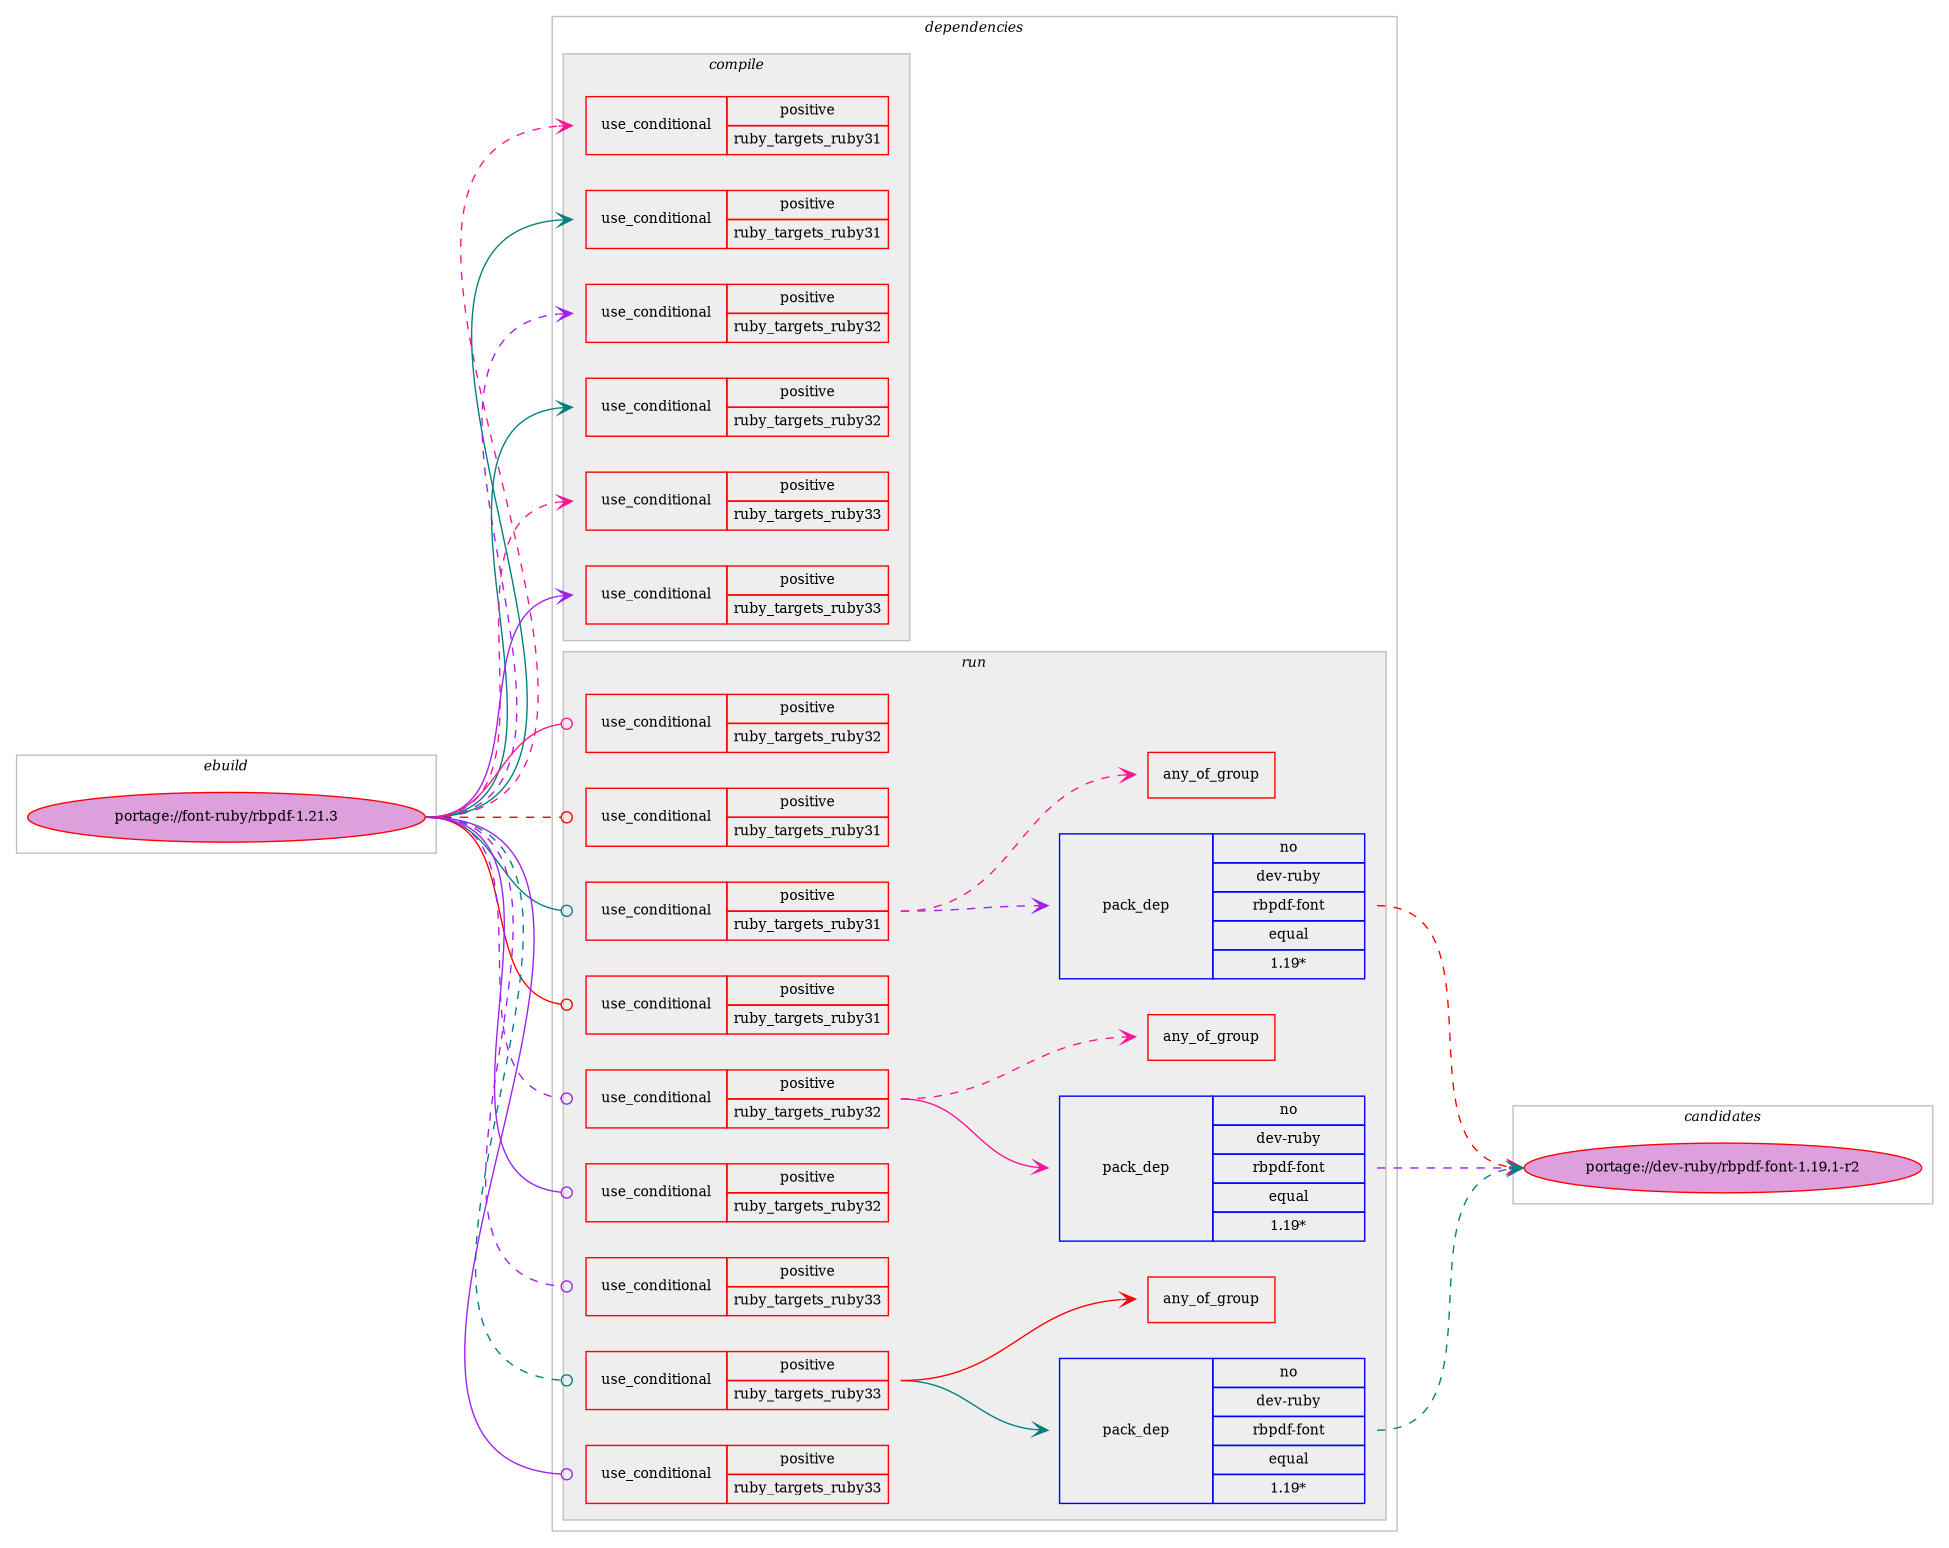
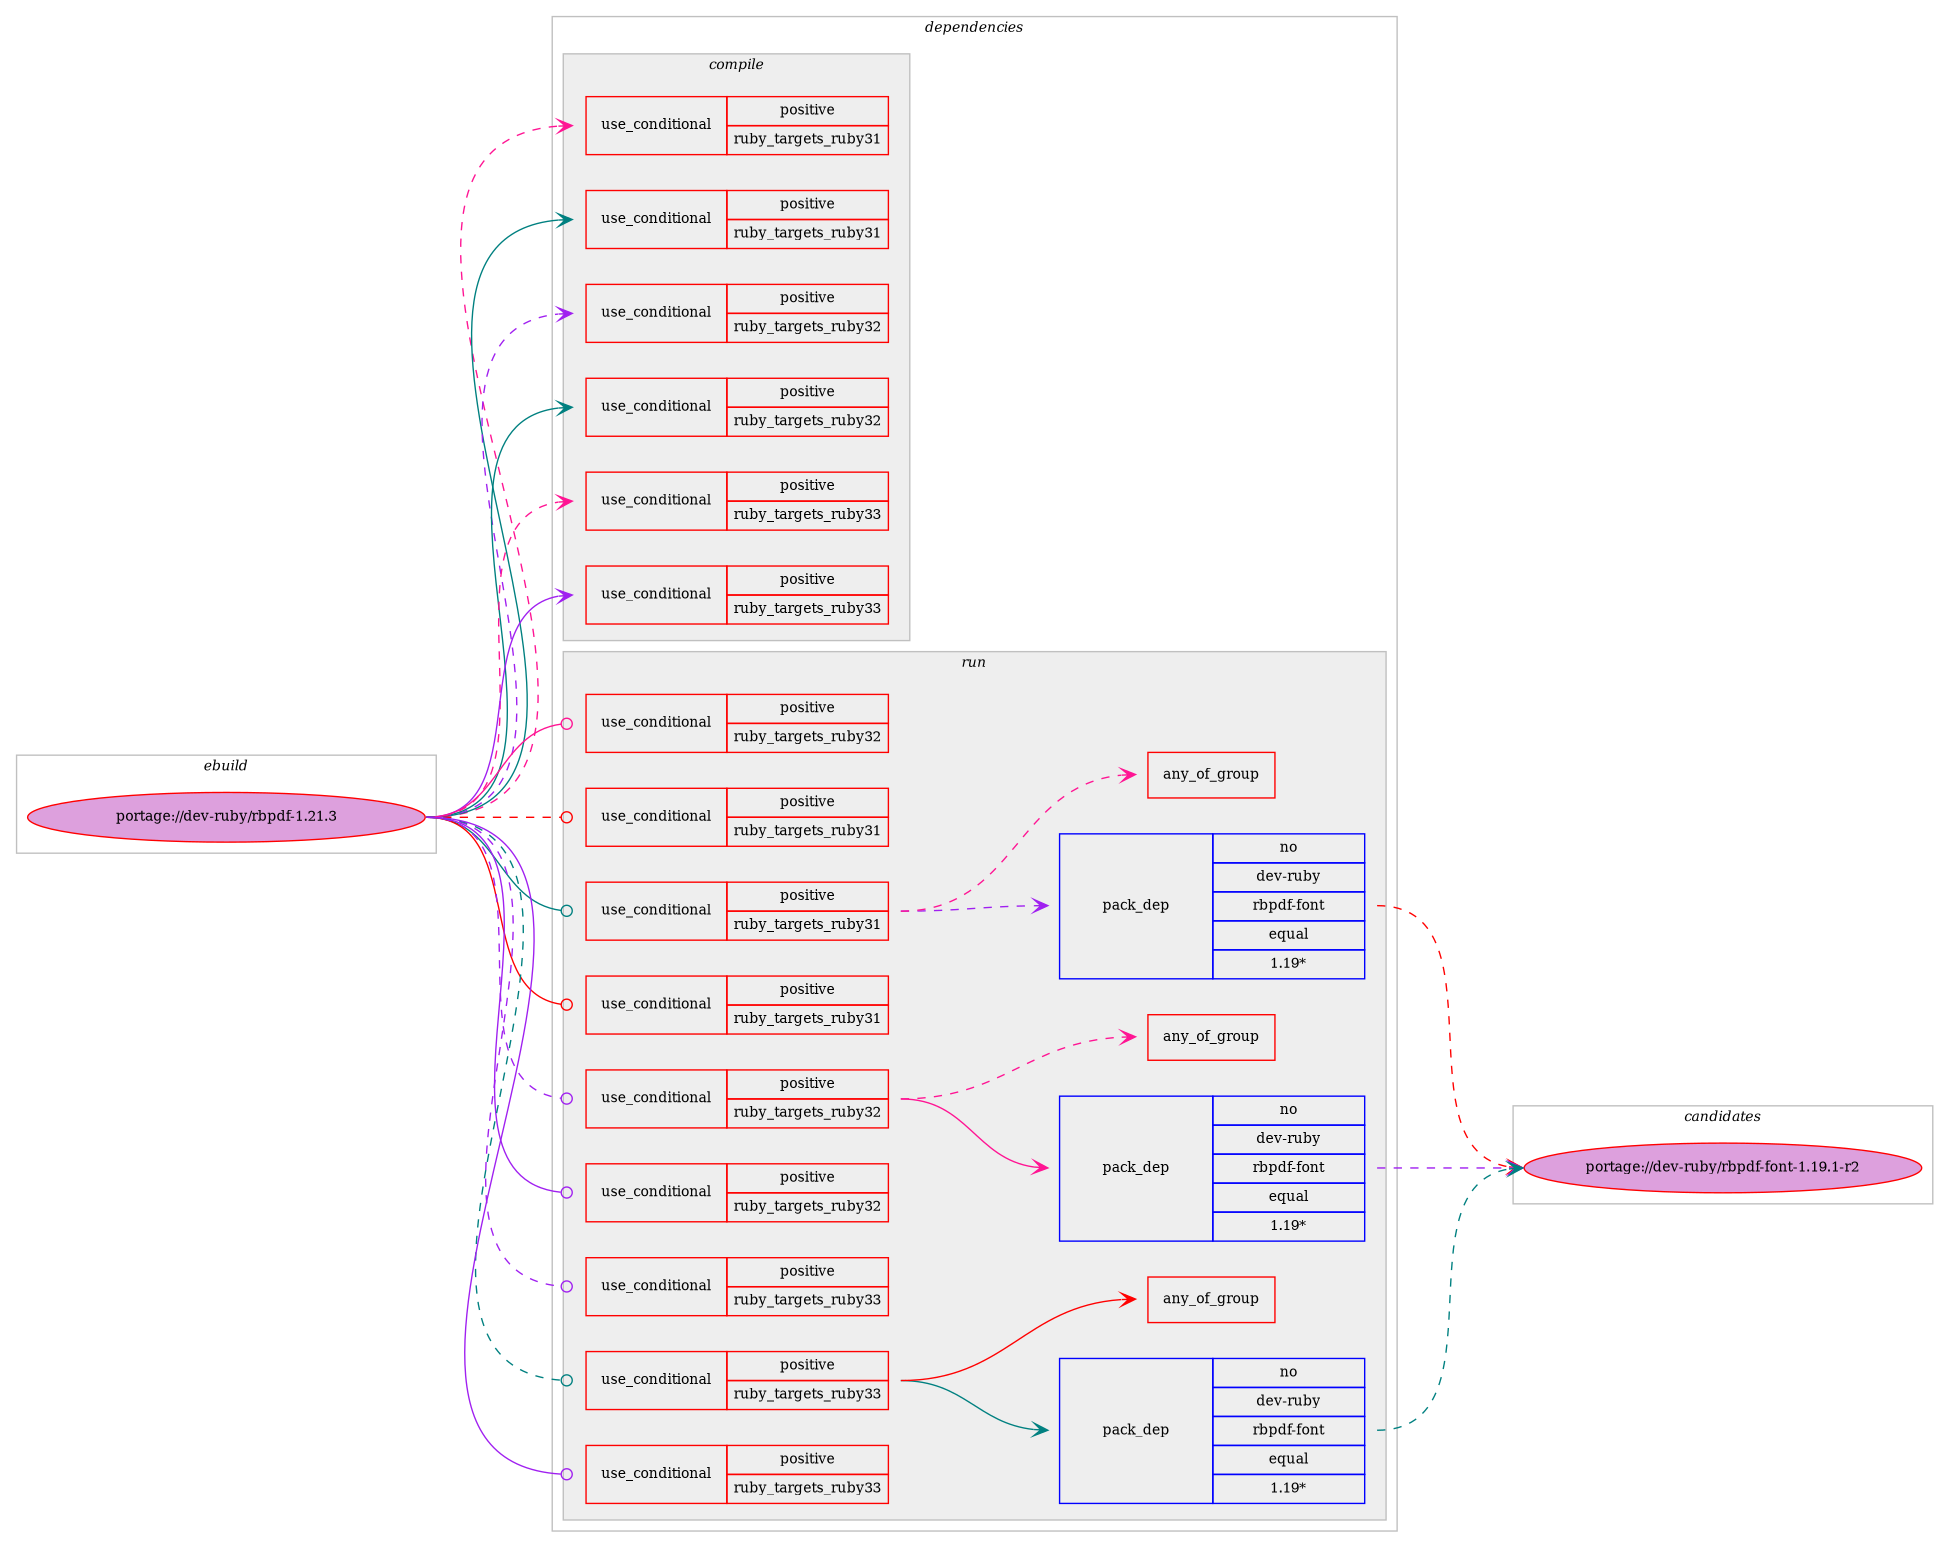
(226, 817) -> (226, 817)
